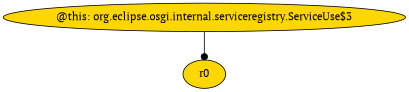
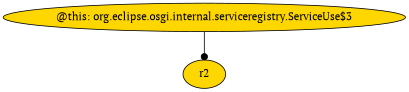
(204, 74) -> (204, 74)
